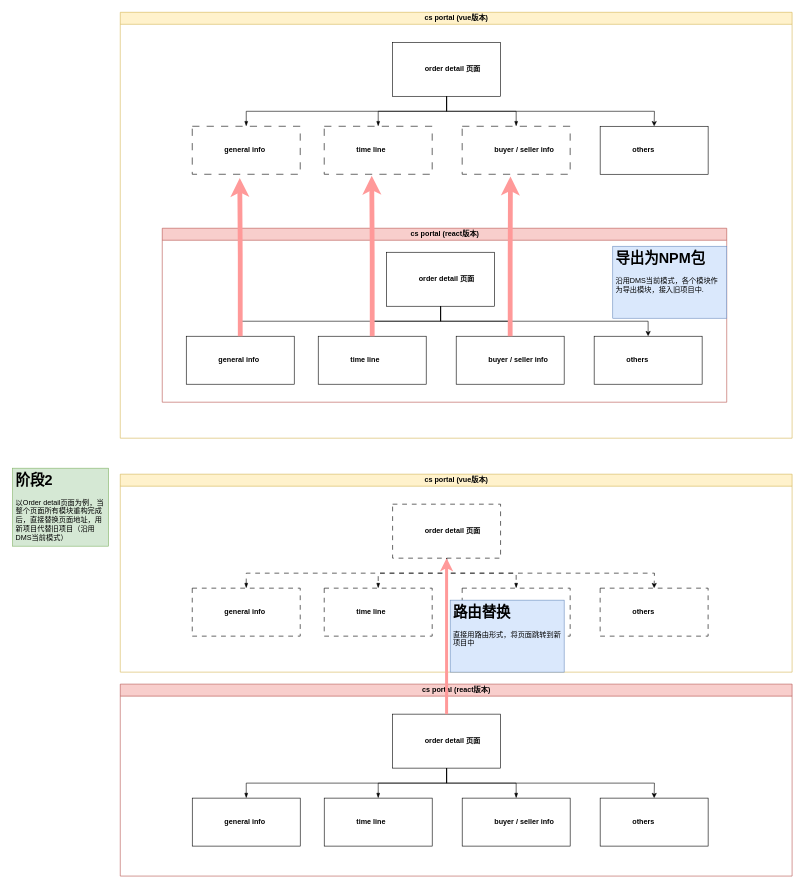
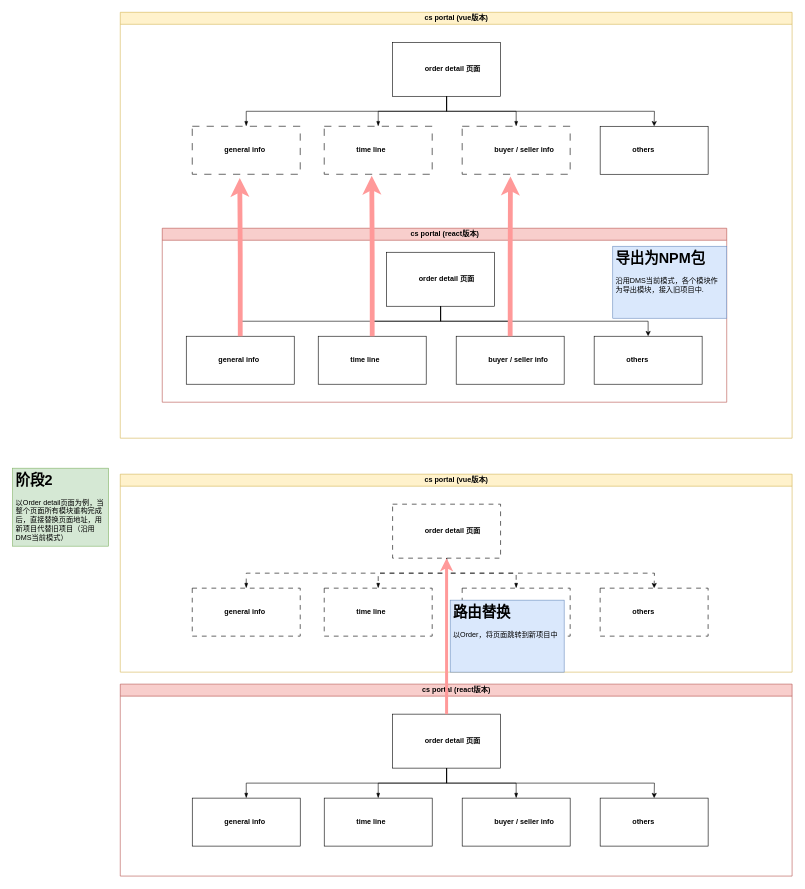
(508, 607) -> (507, 603)
